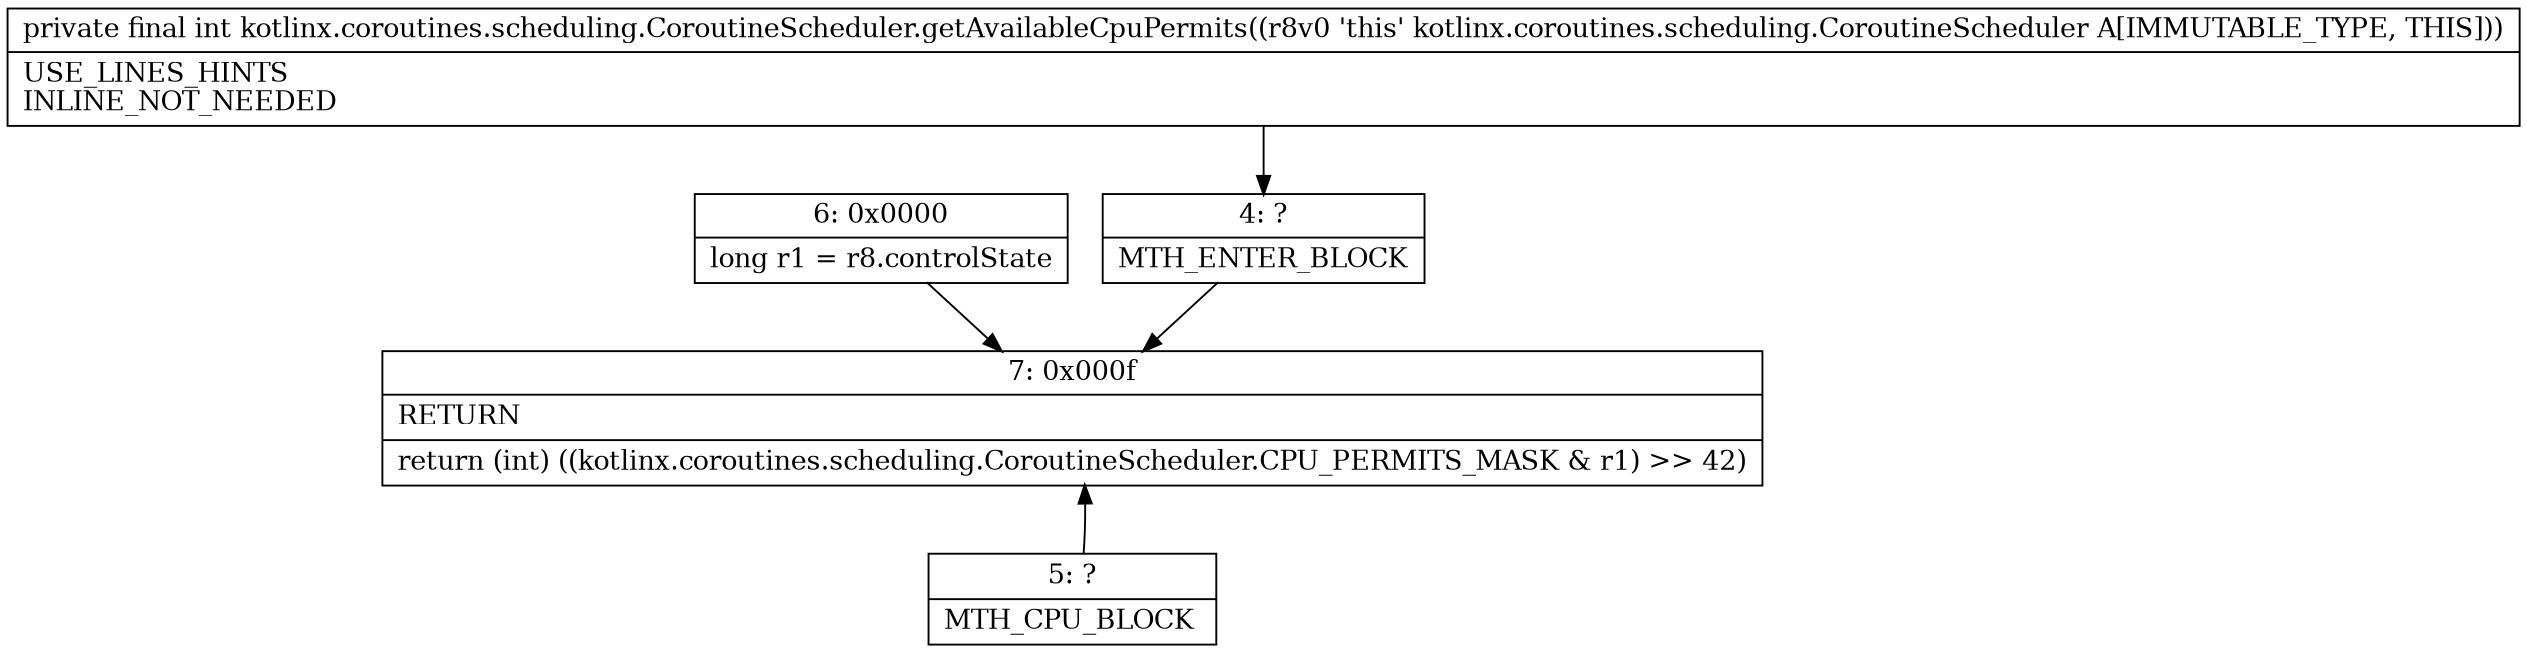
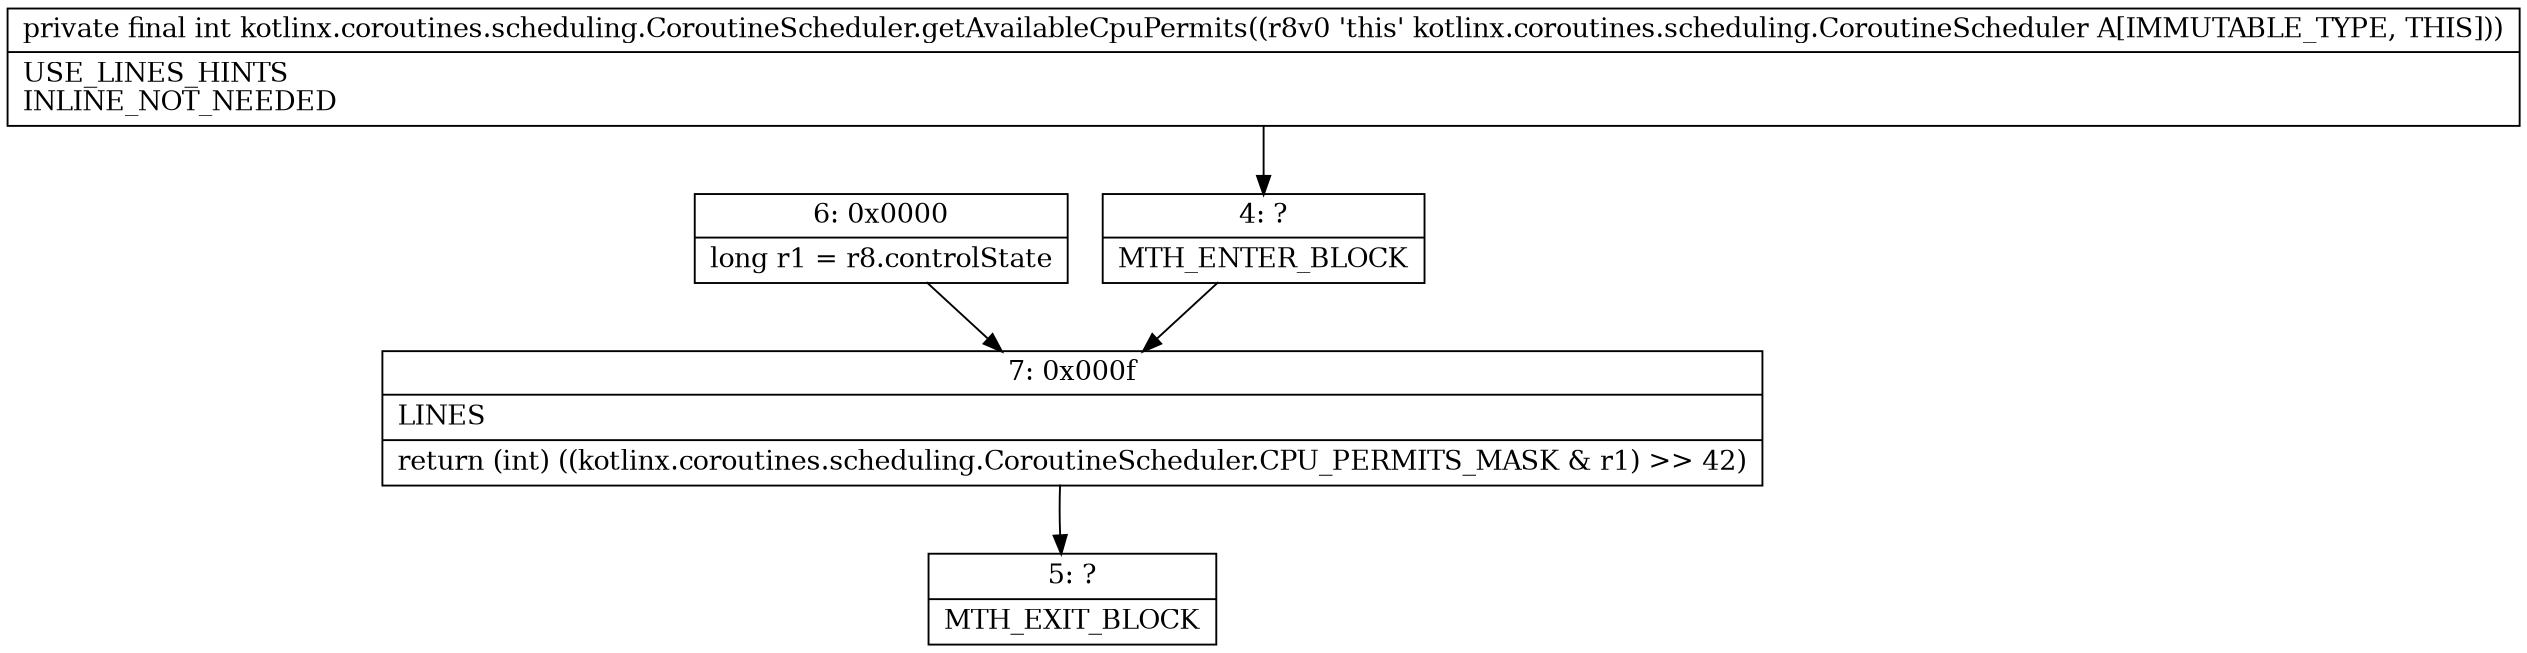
(459, 416) -> (442, 416)
(1085, 529) -> (1060, 510)
(1070, 621) -> (1072, 621)
